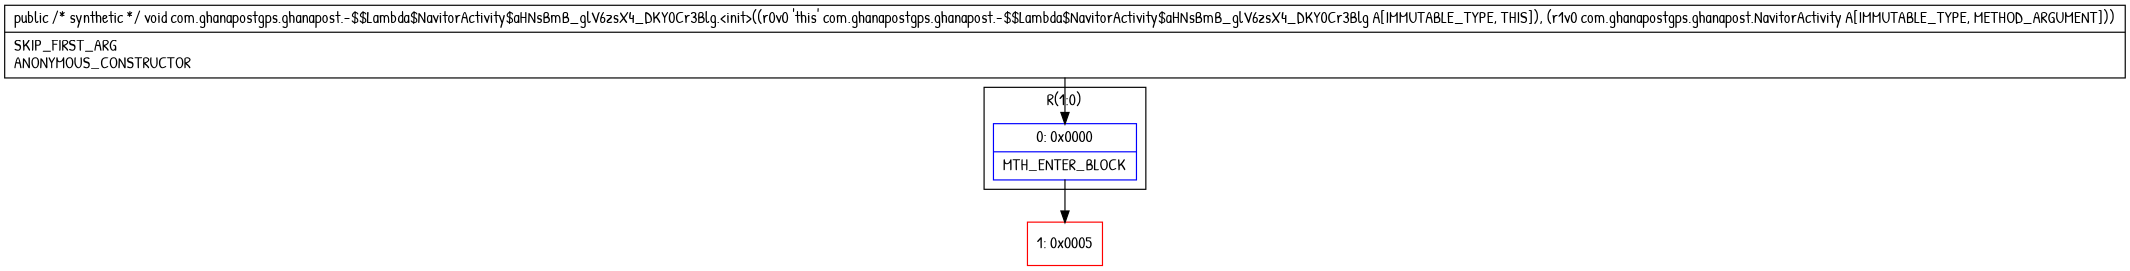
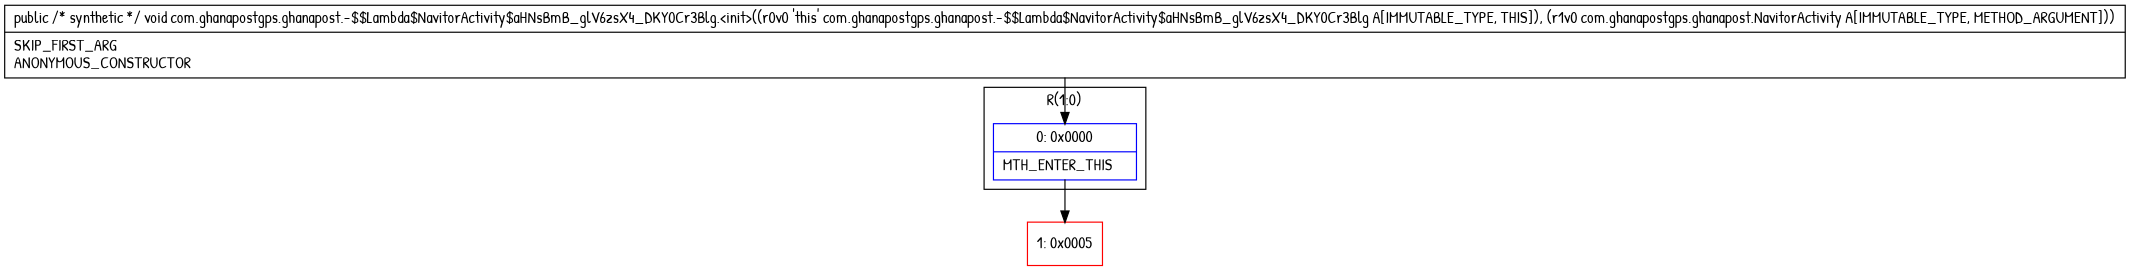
(1065, 165) -> (1058, 165)
